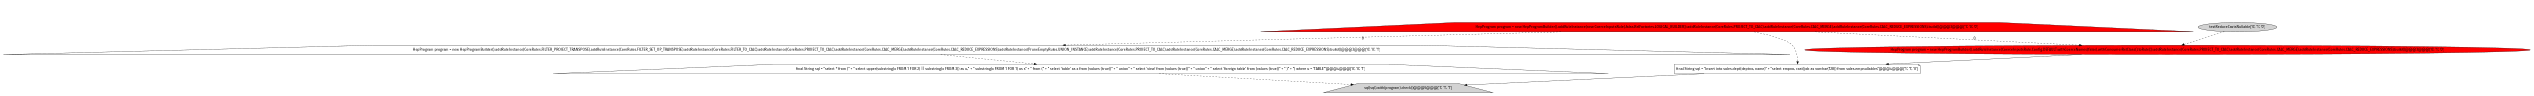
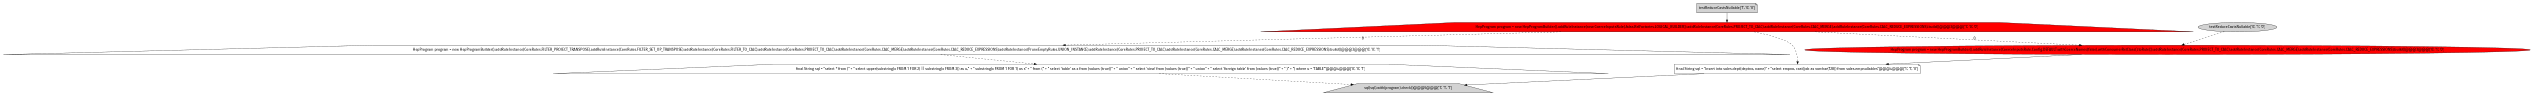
none -> (1727, 8)
